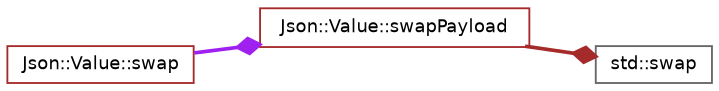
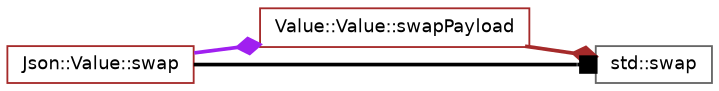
(395, 28) -> (395, 28)
none -> (385, 65)
